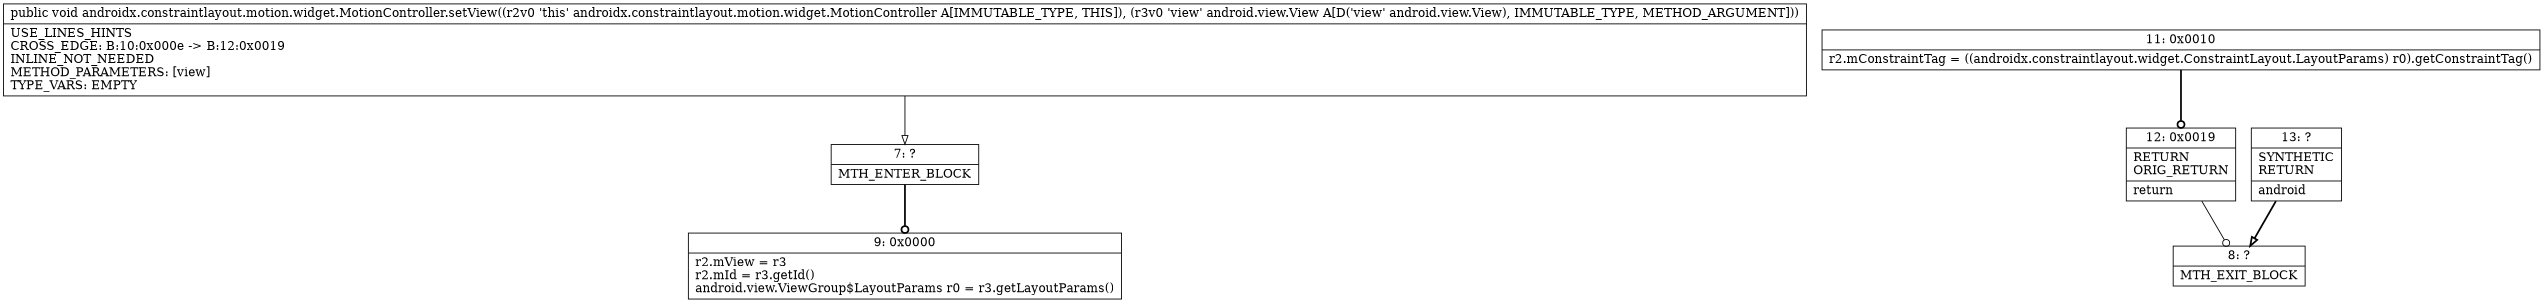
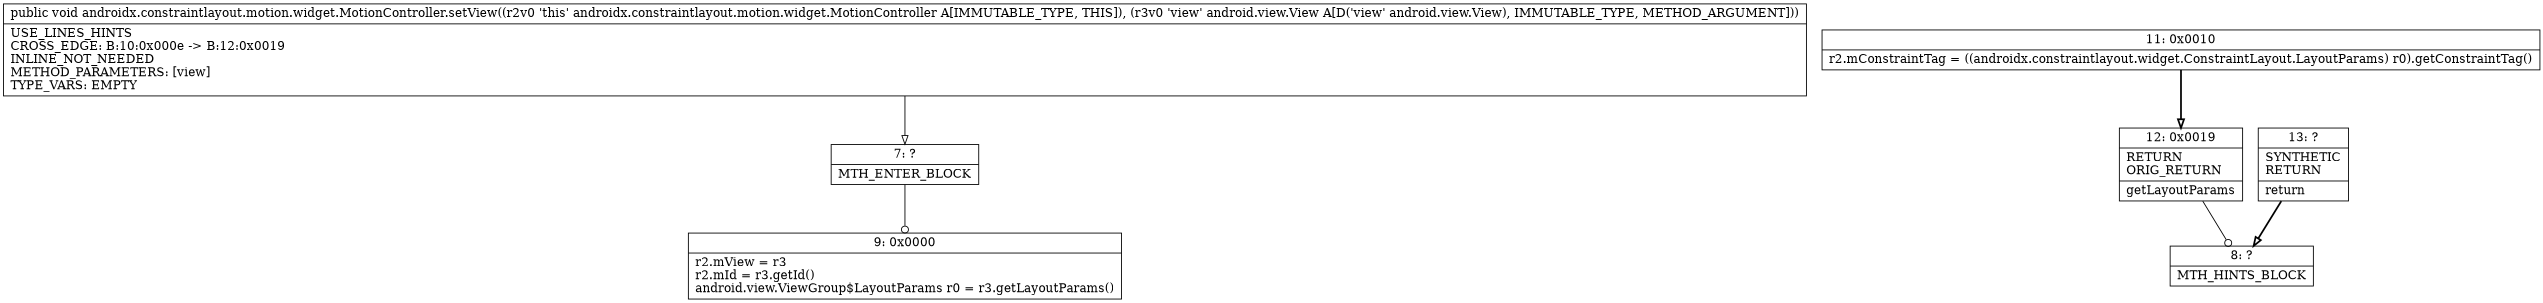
(2181, 95) -> (2181, 95)
(2153, 191) -> (2181, 191)
(2282, 191) -> (2285, 191)
(905, 205) -> (905, 205)
(2239, 276) -> (2242, 276)
